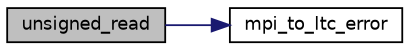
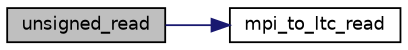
(316, 25) -> (315, 25)
